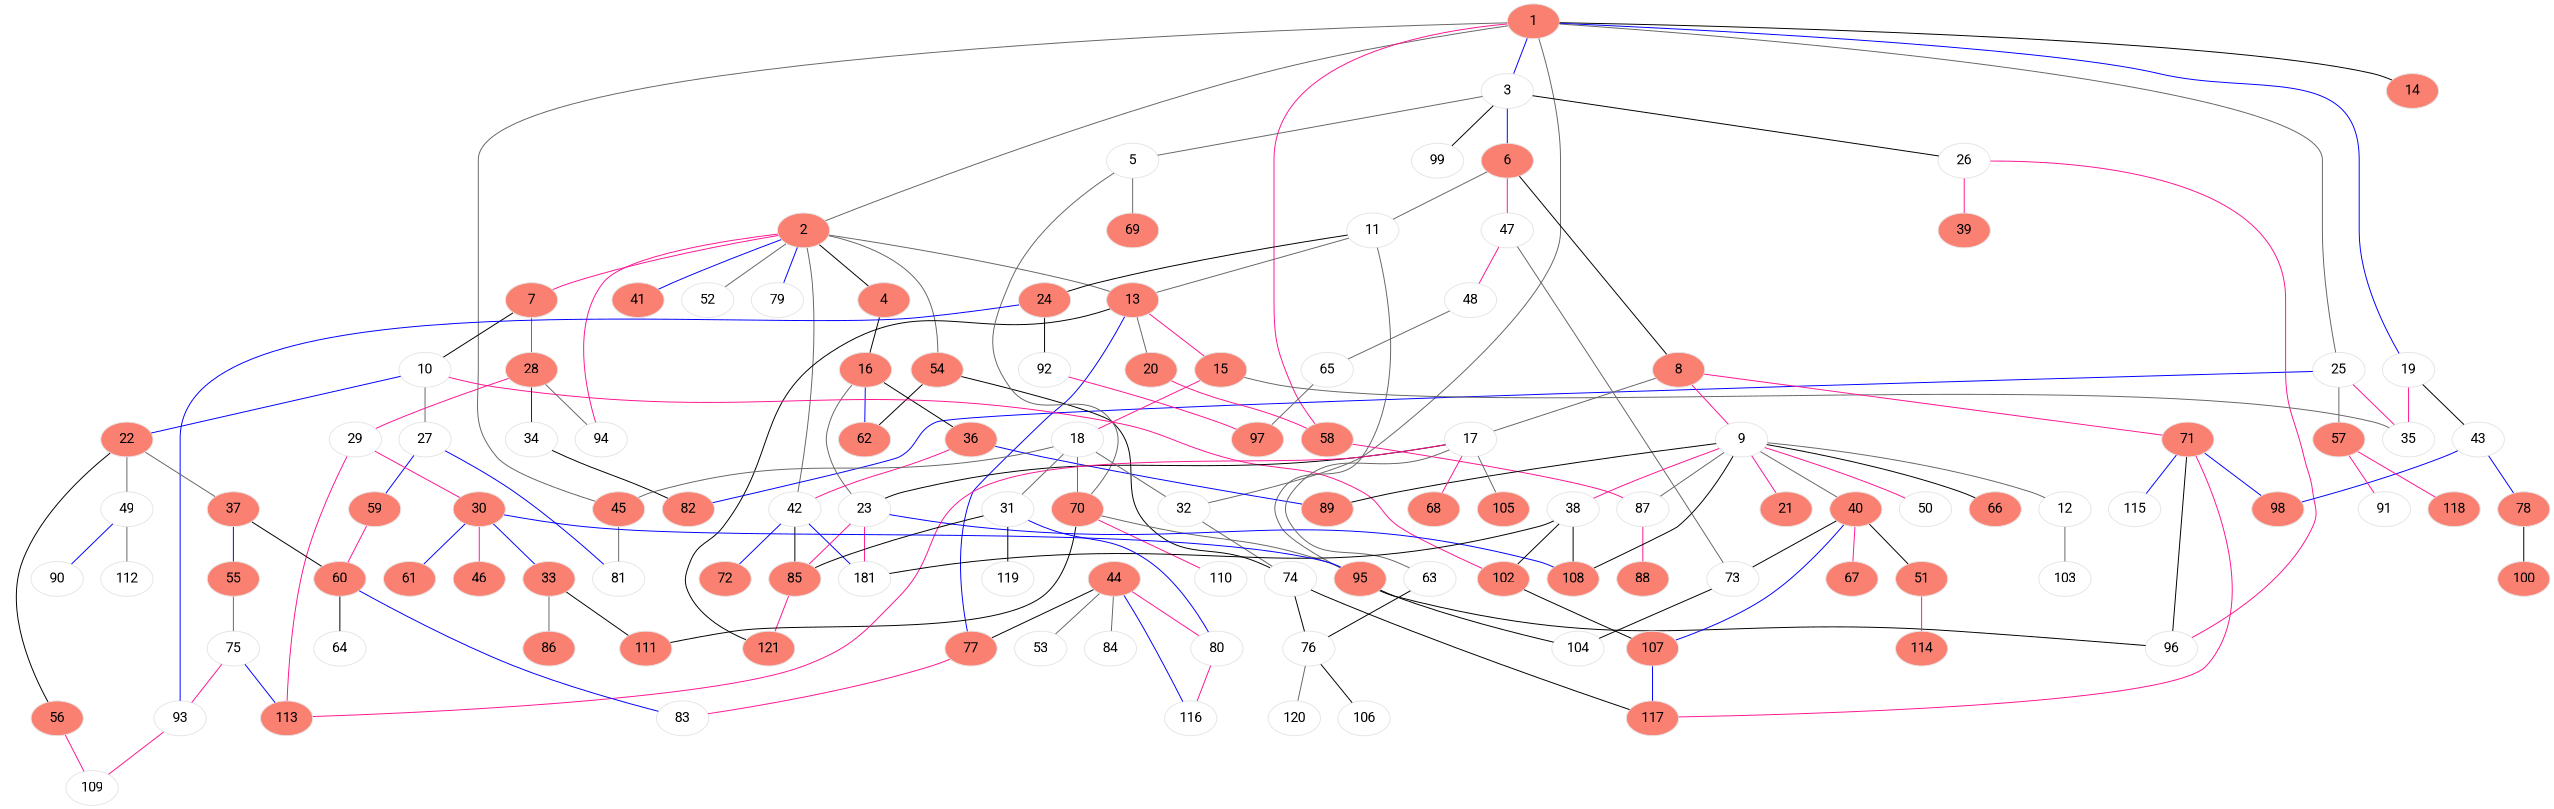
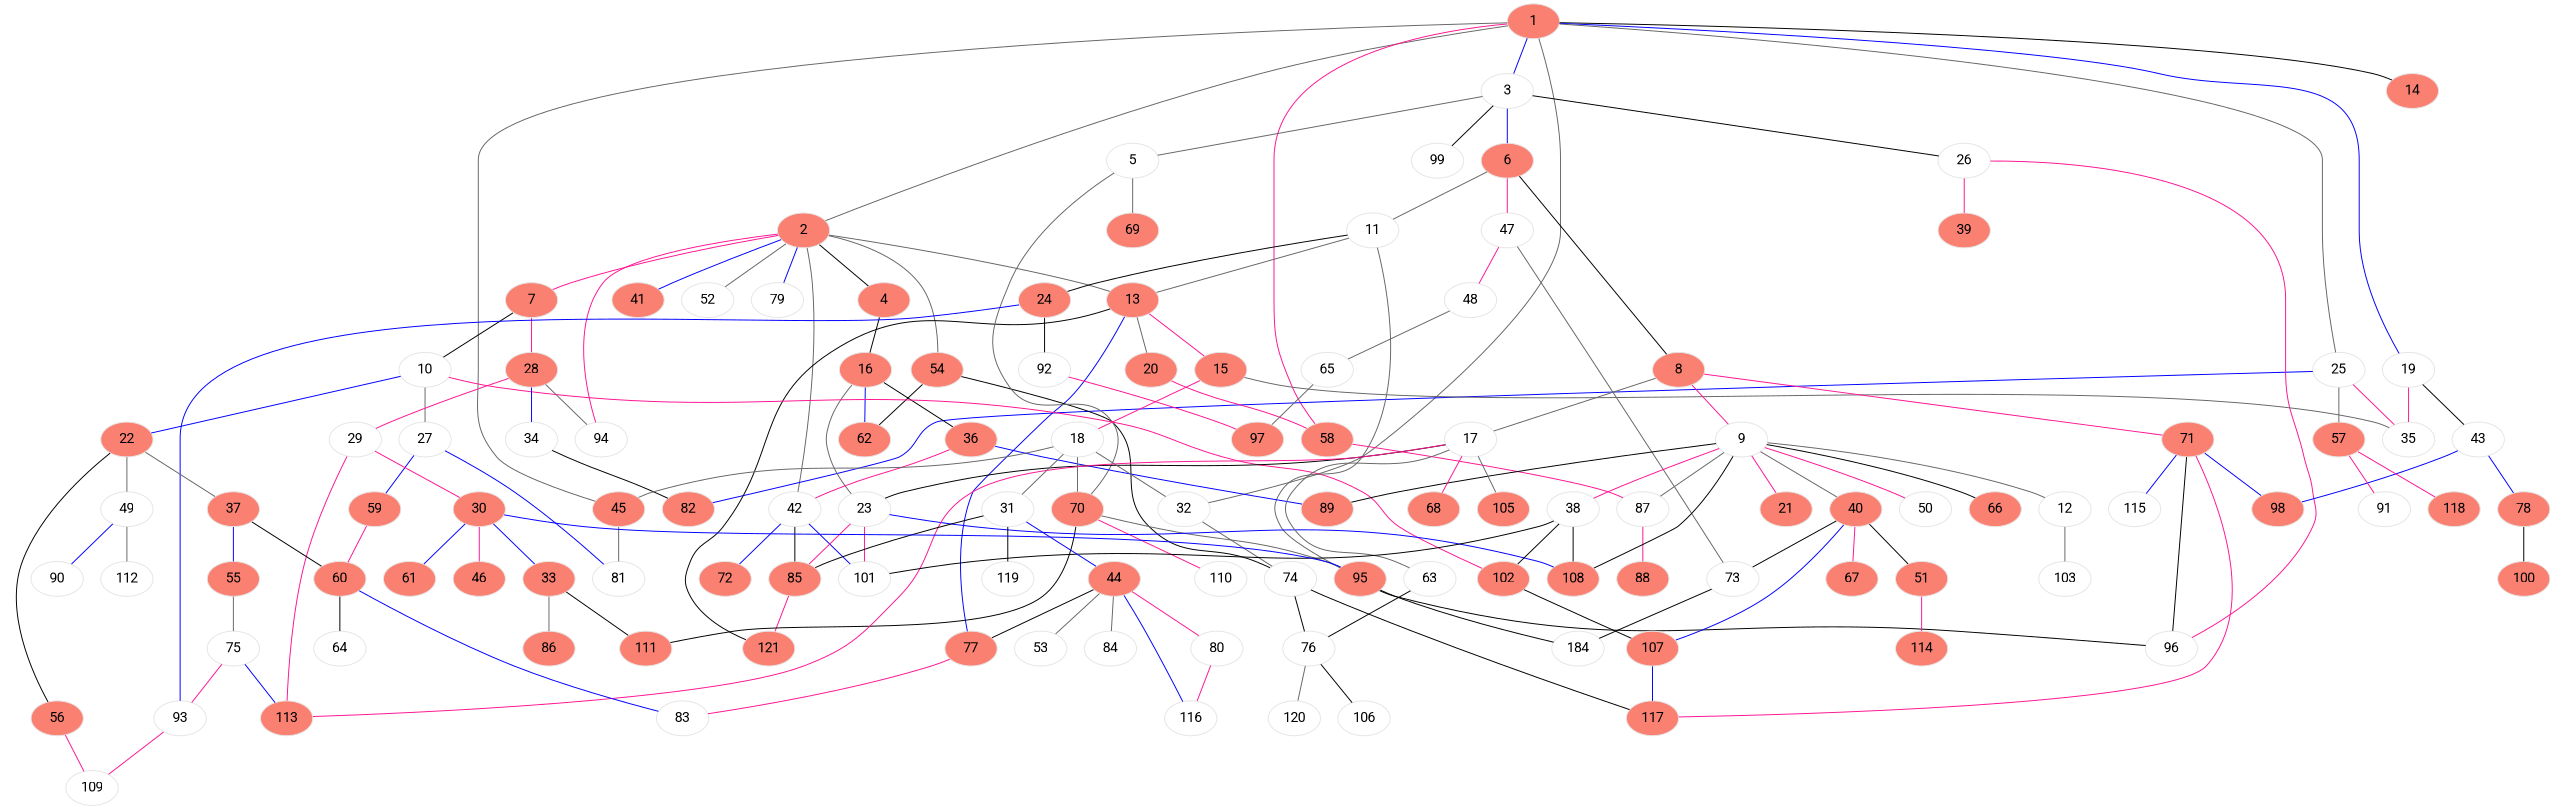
(1124, 547) -> (1061, 544)
(865, 579) -> (865, 579)
(1578, 649) -> (1578, 649)
